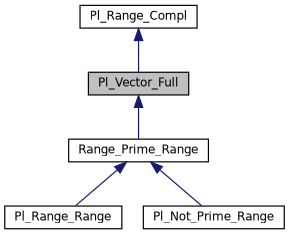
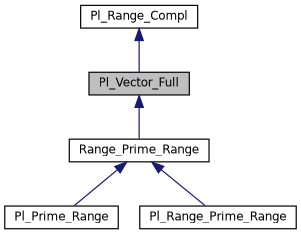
(63, 217) -> (62, 217)
(214, 217) -> (218, 217)
